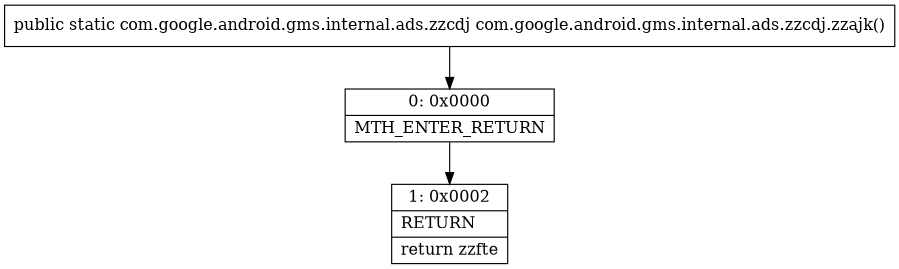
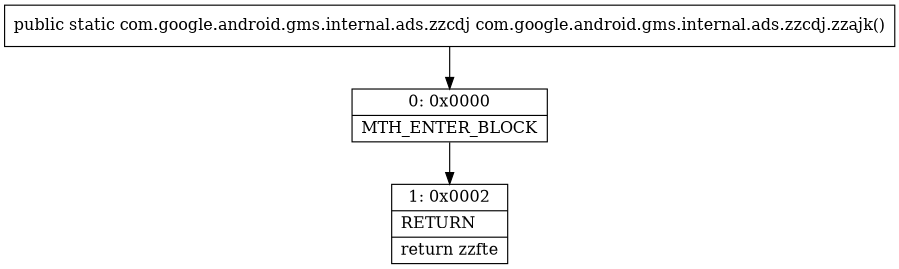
(450, 128) -> (450, 128)
